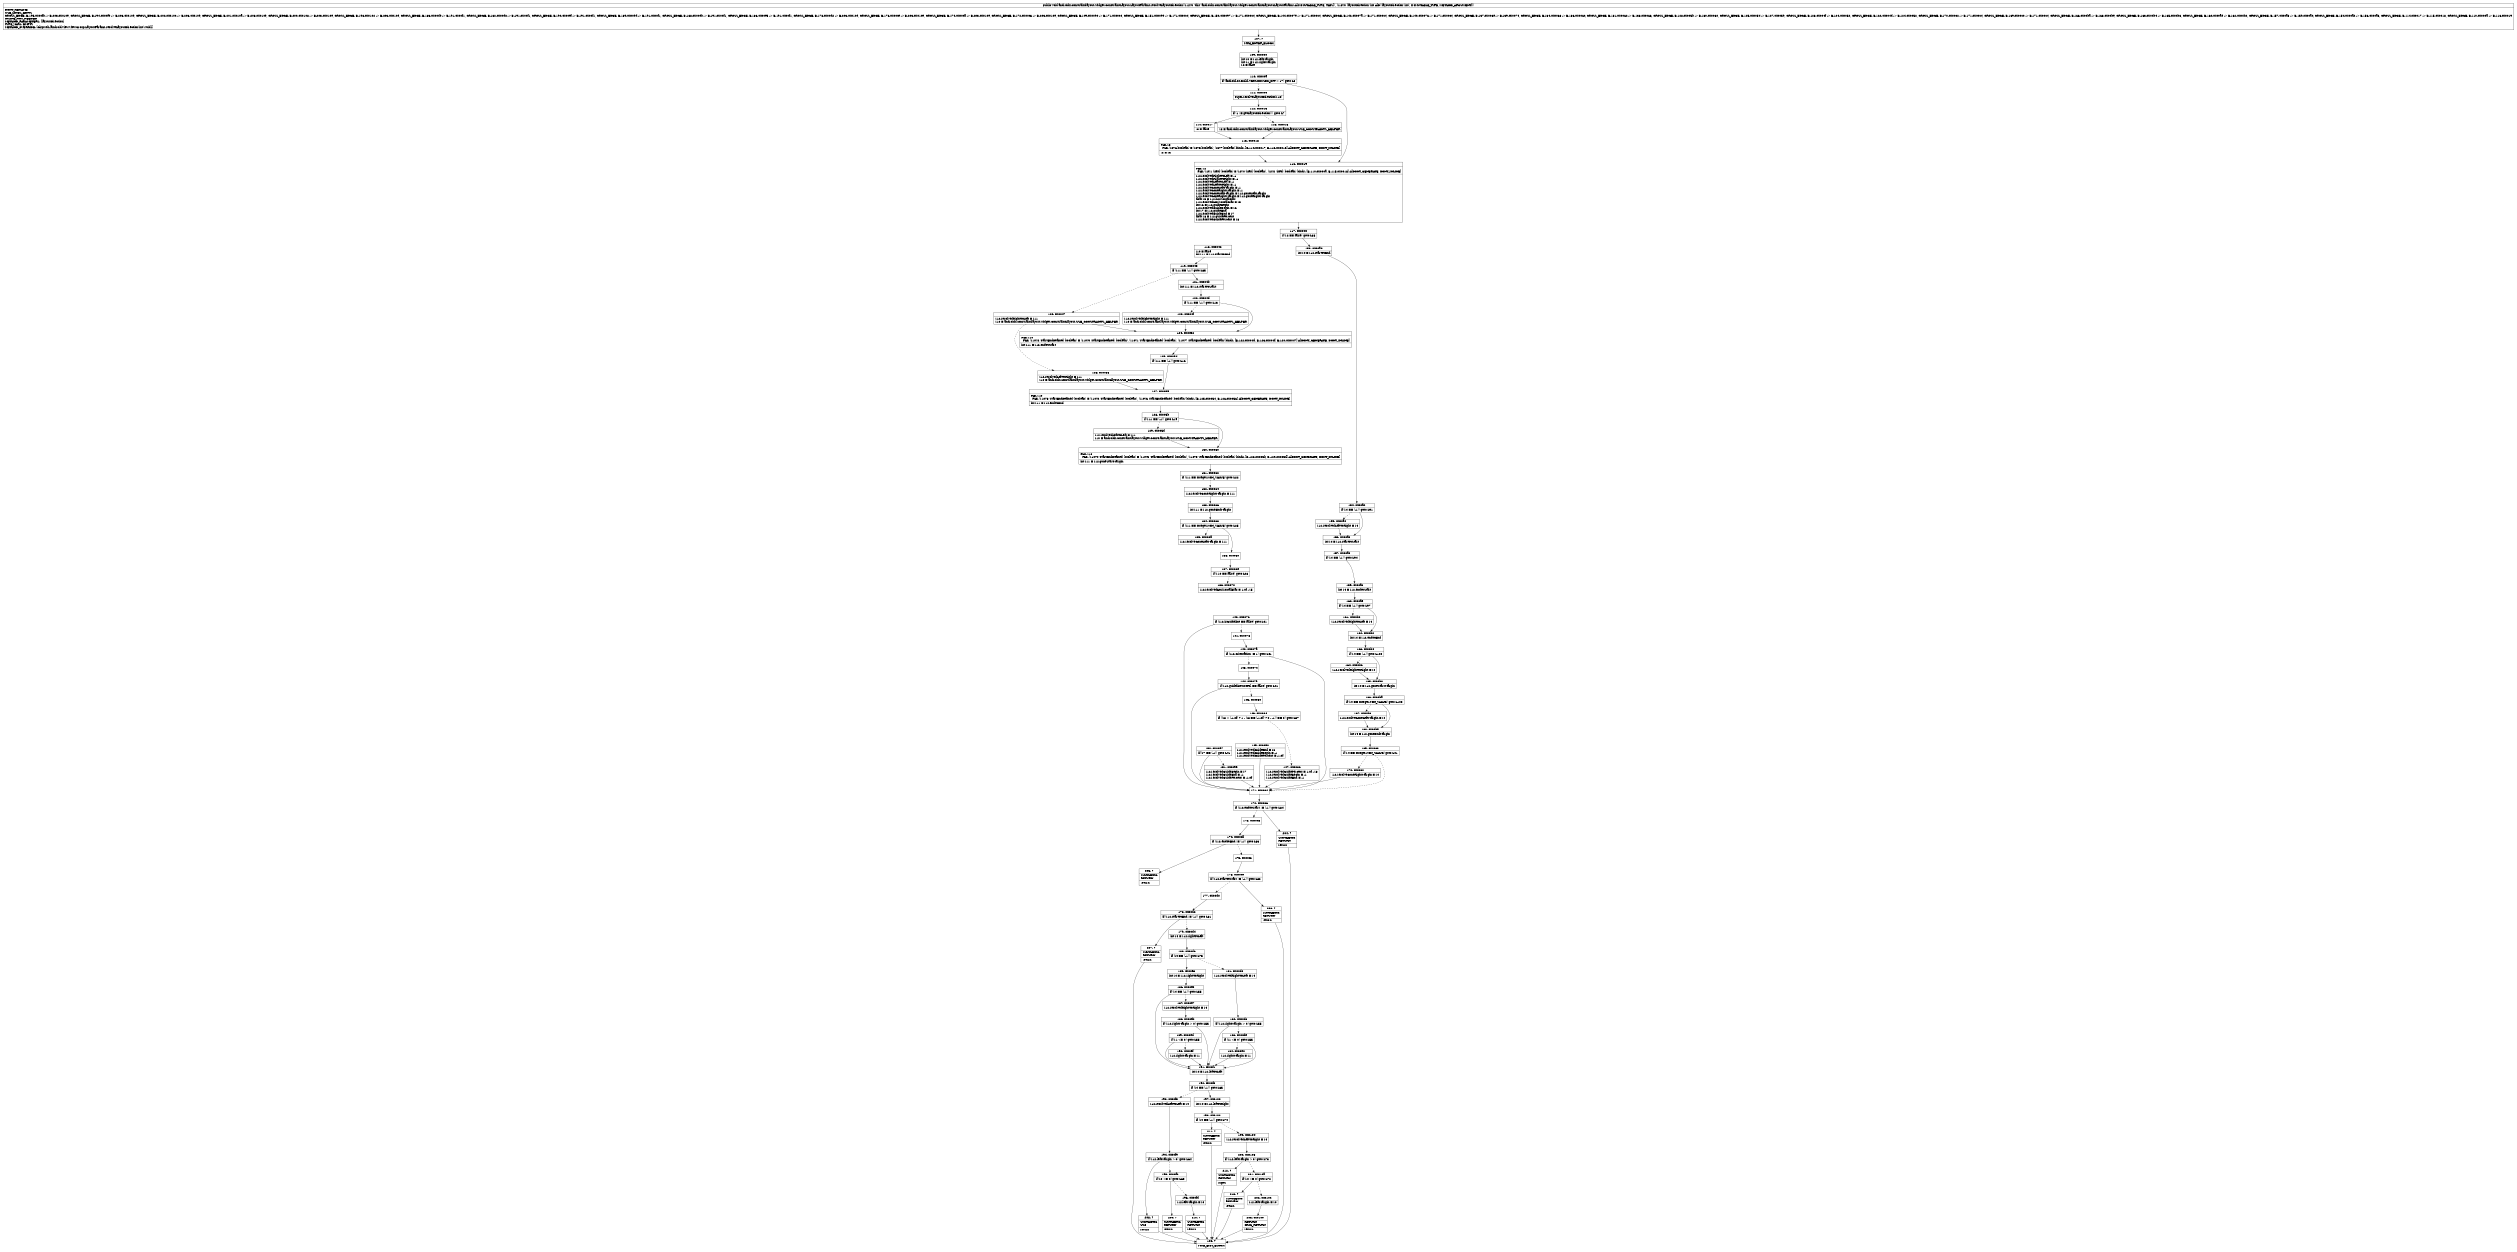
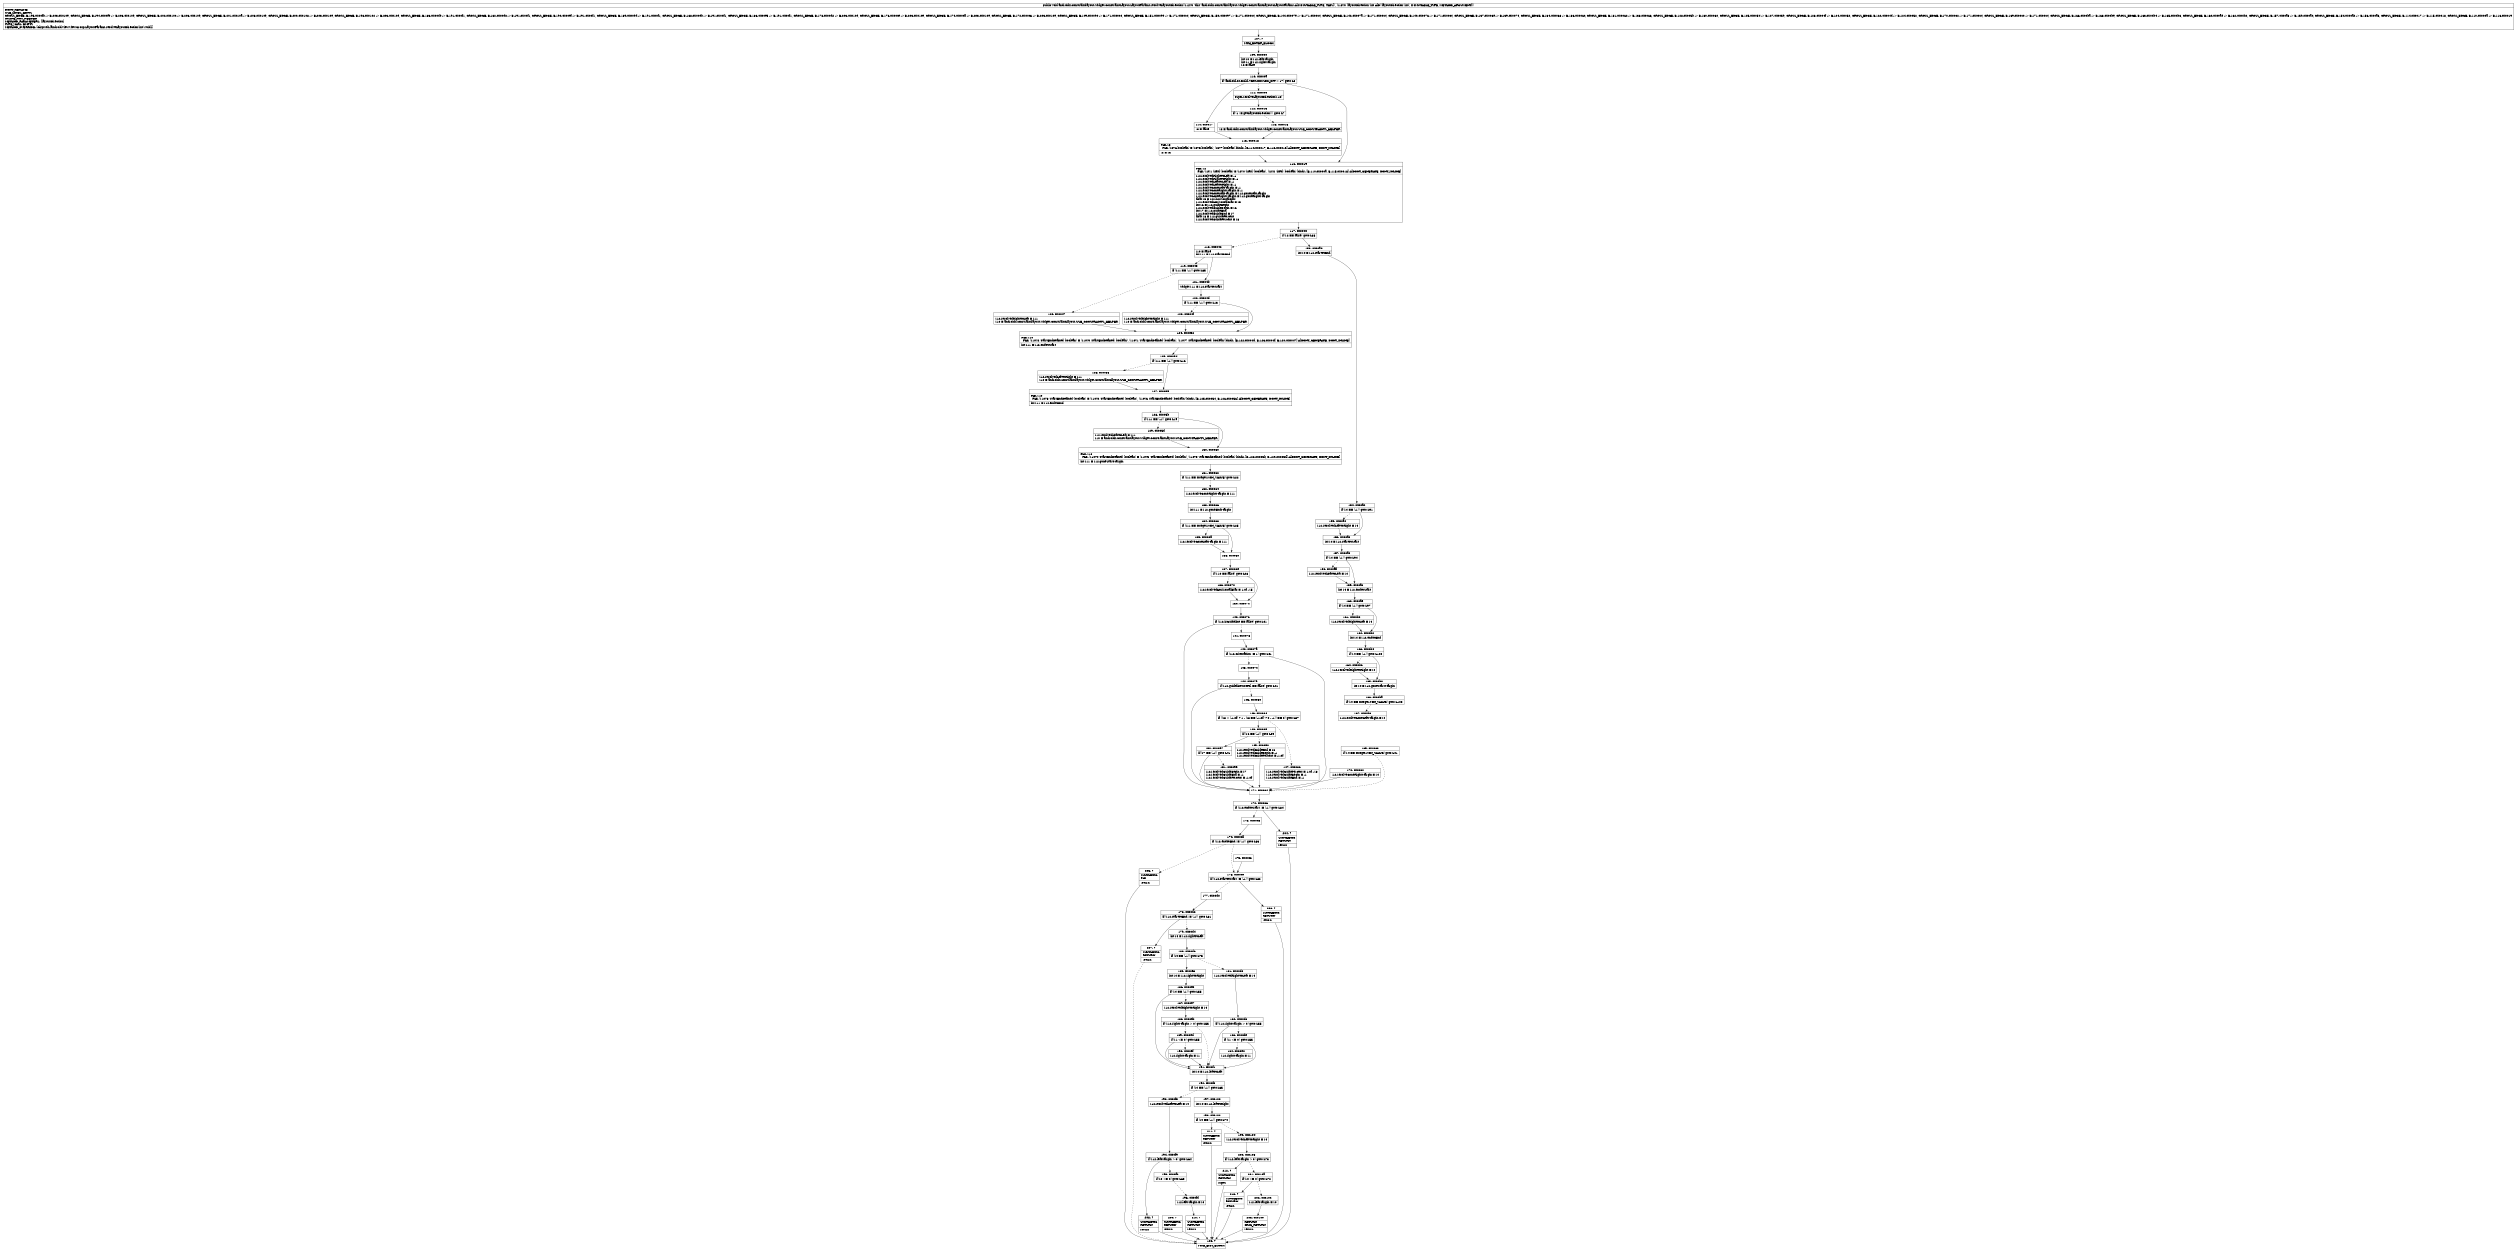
none -> (1259, 70)
(1229, 119) -> (1223, 99)
(1216, 199) -> (1216, 199)
none -> (1257, 242)
(1194, 276) -> (1211, 268)
(1198, 287) -> (1201, 287)
(1022, 353) -> (1139, 367)
none -> (1217, 548)
none -> (1328, 572)
none -> (1241, 604)
none -> (1258, 732)
(1370, 732) -> none
(1363, 761) -> none
(1273, 783) -> none
(1239, 849) -> (1231, 857)
(1193, 858) -> (1193, 858)
(1147, 878) -> (1143, 878)
none -> (1185, 1029)
(1207, 1043) -> (1207, 1043)
(1222, 1061) -> none
none -> (1126, 1090)
(1209, 1093) -> none
(1133, 1126) -> (1133, 1126)
(1171, 1198) -> none
(1143, 1225) -> (1146, 1225)
